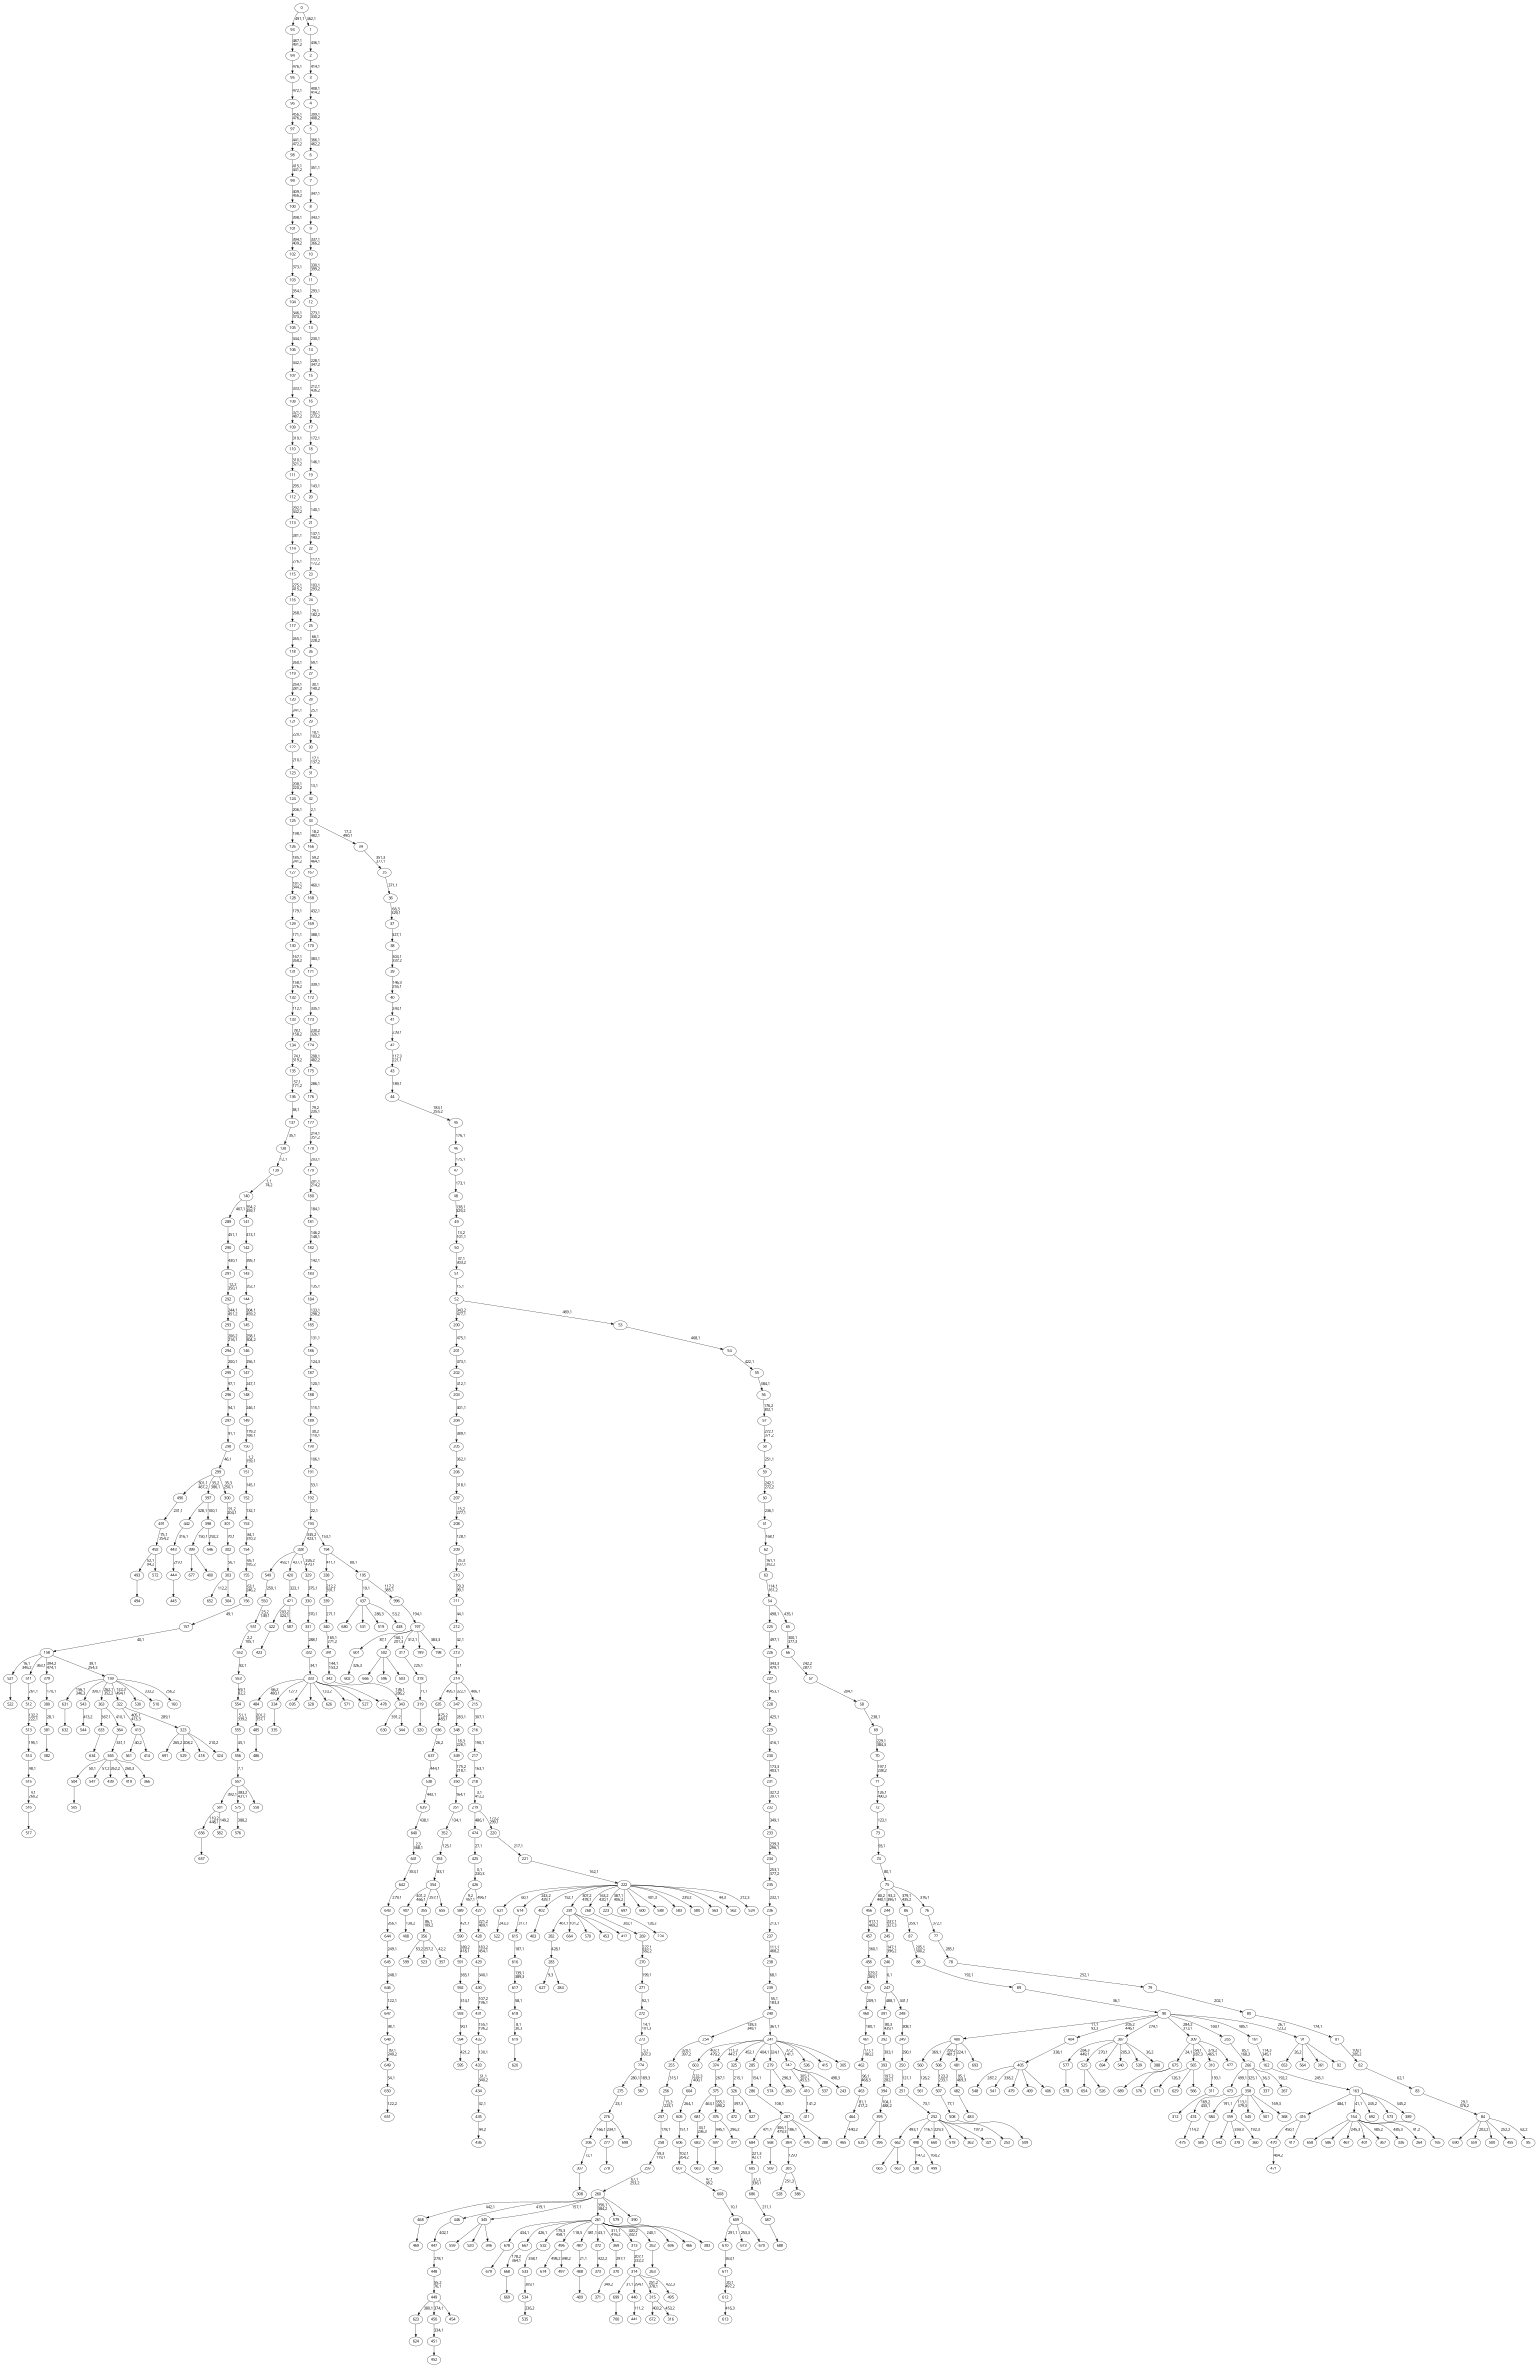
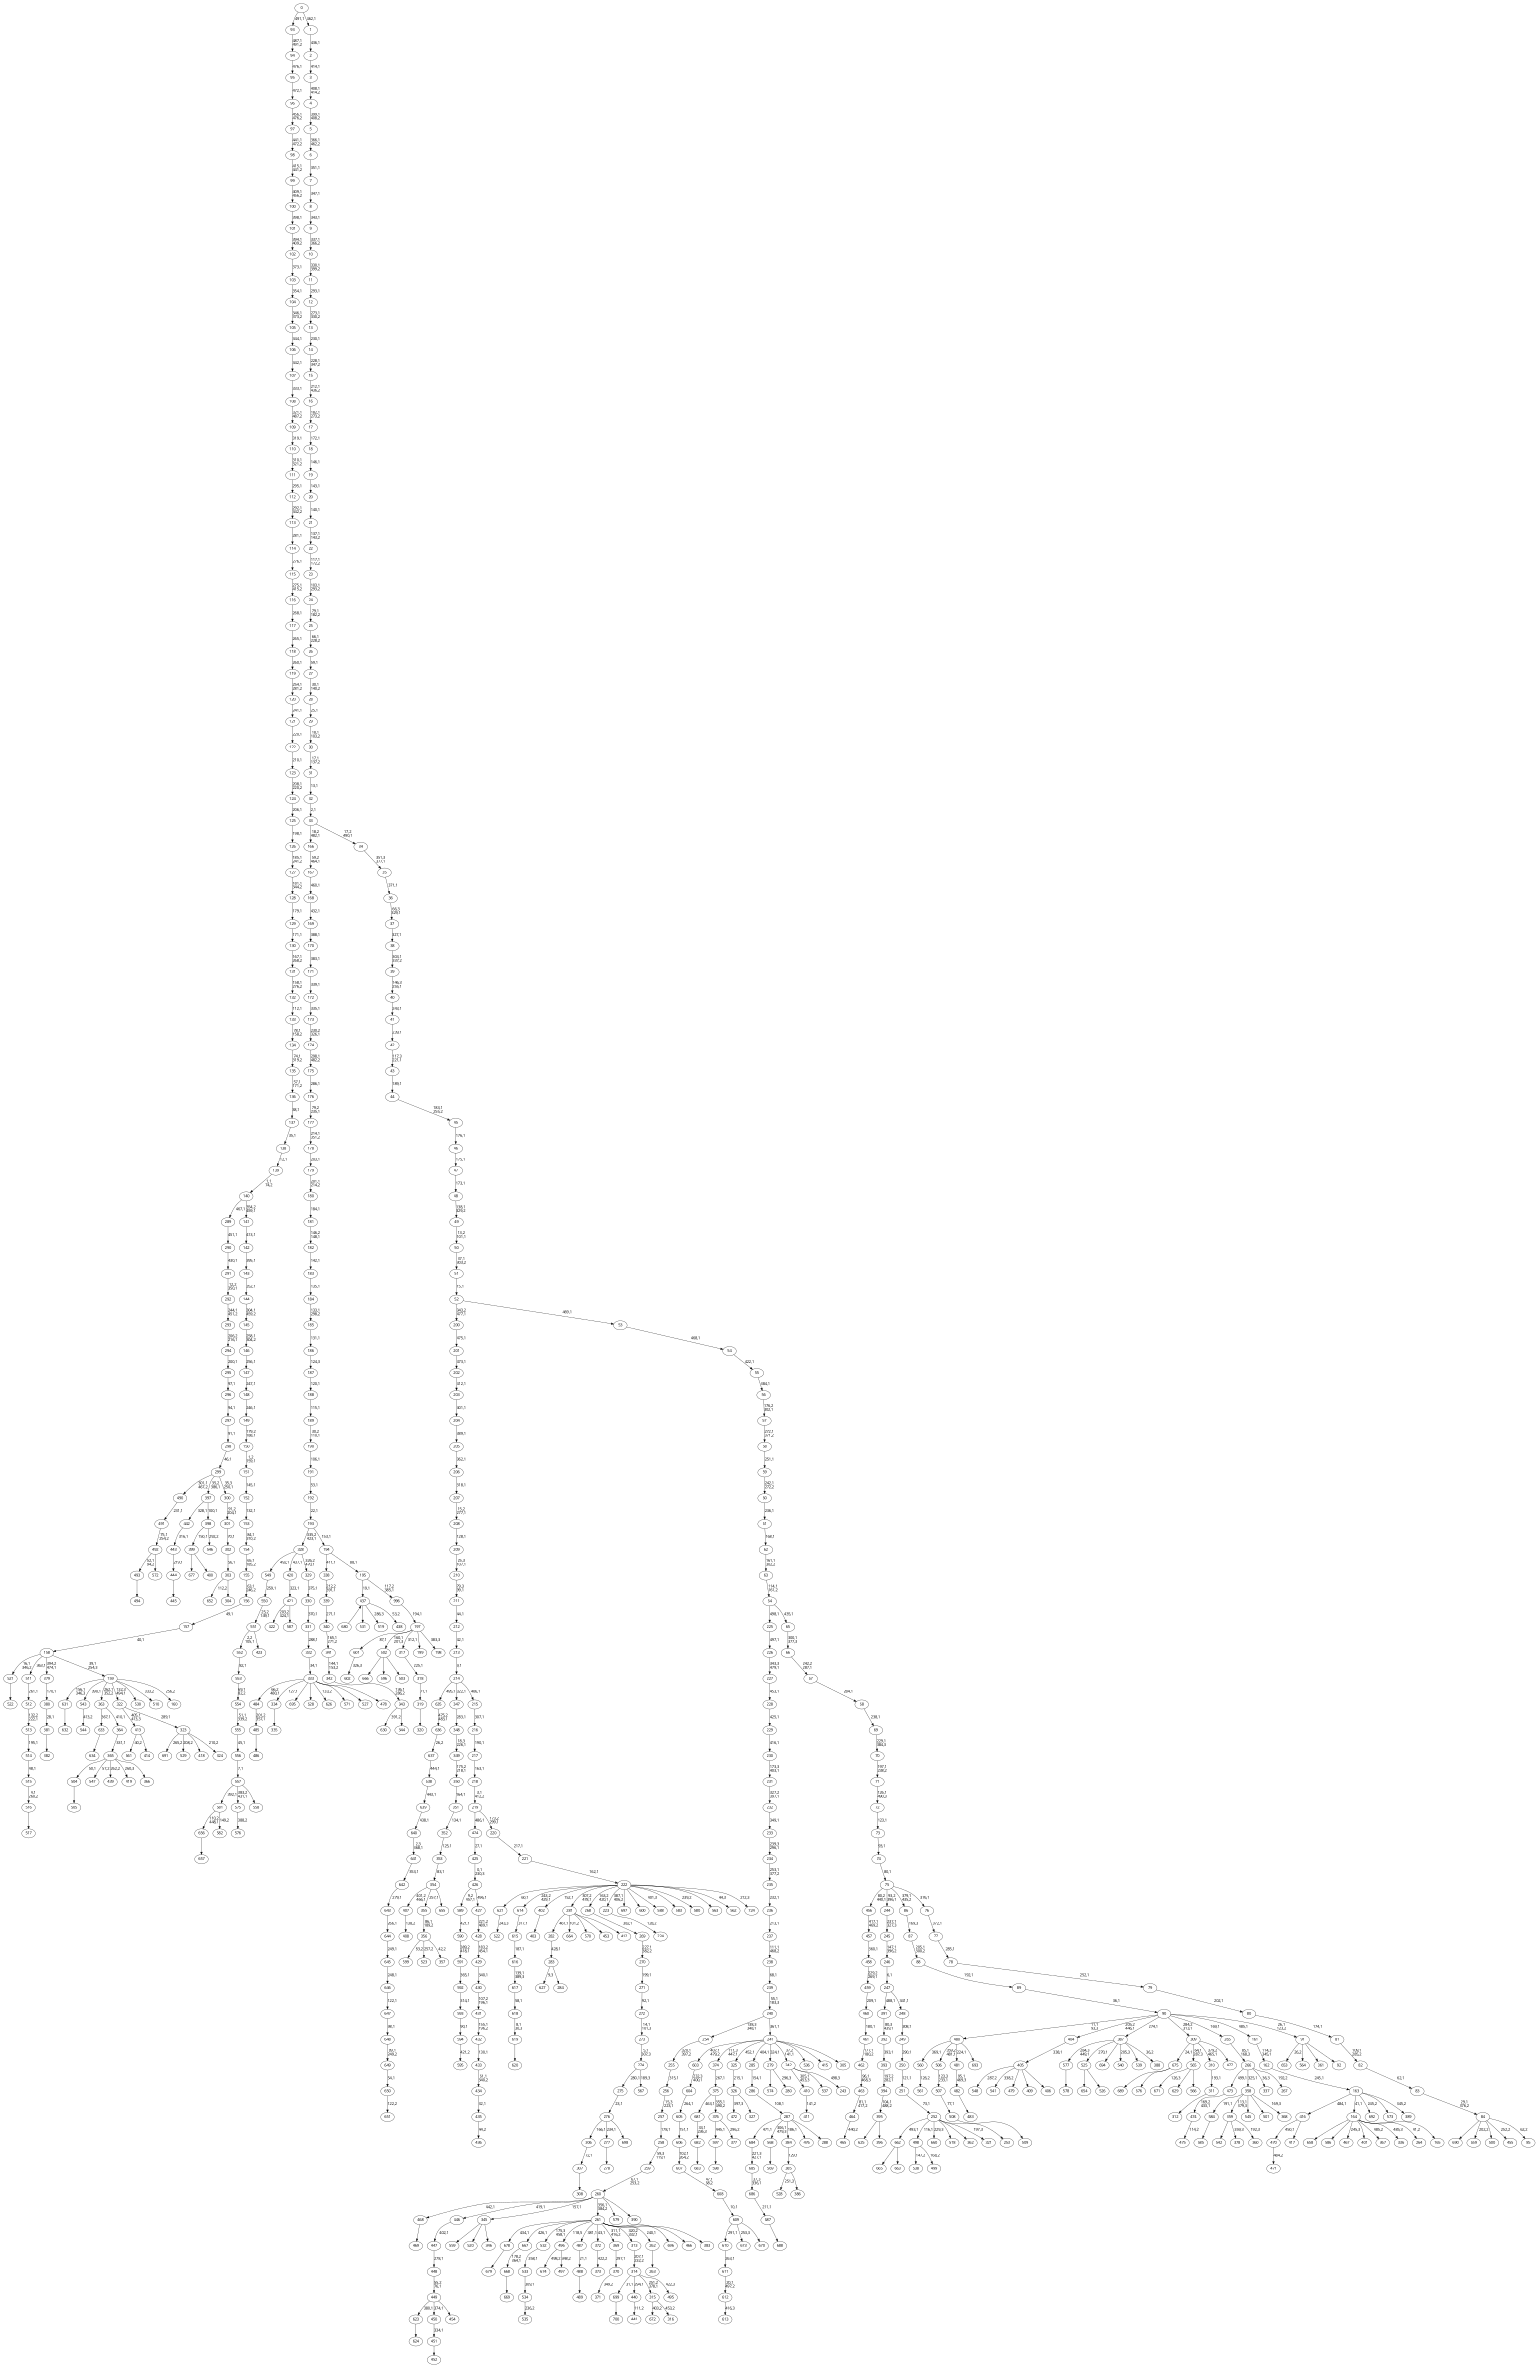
(353, 1613) -> (354, 1616)
(266, 1639) -> (256, 1639)
(752, 1911) -> (752, 1911)
(913, 1924) -> (913, 1924)
